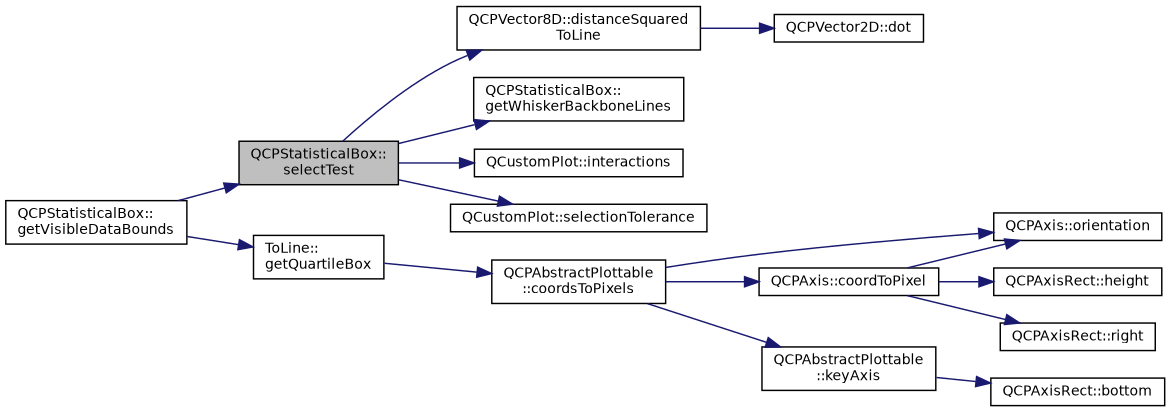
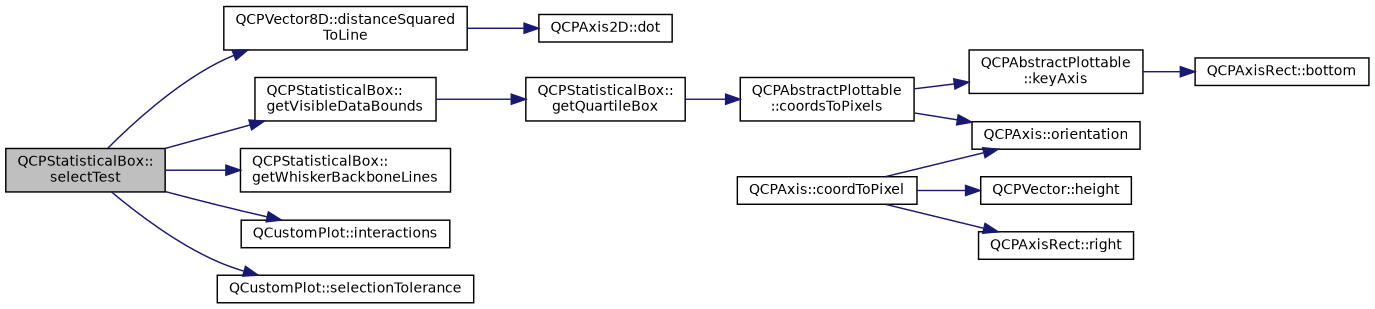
(849, 28) -> (606, 28)
(202, 194) -> (208, 137)
(319, 257) -> (606, 99)
(705, 282) -> none
(1078, 282) -> (1056, 190)
